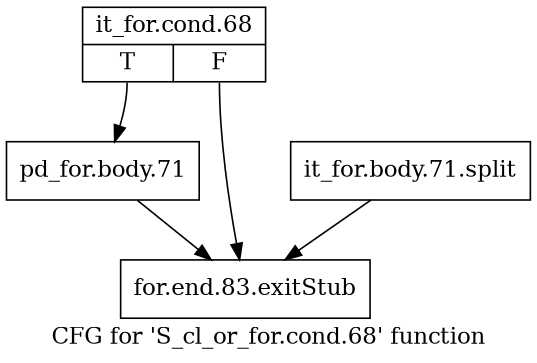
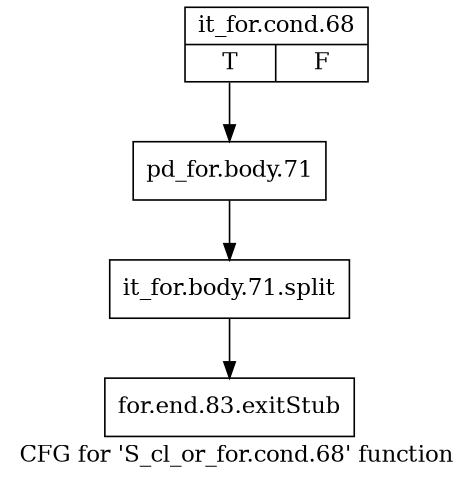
(225, 163) -> none
(168, 225) -> (230, 222)
